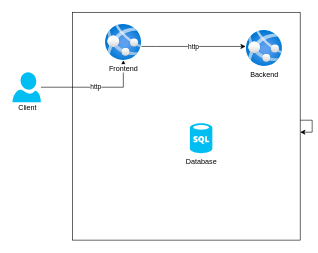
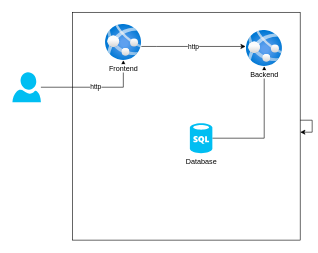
none -> (264, 71)
(27, 108) -> none
